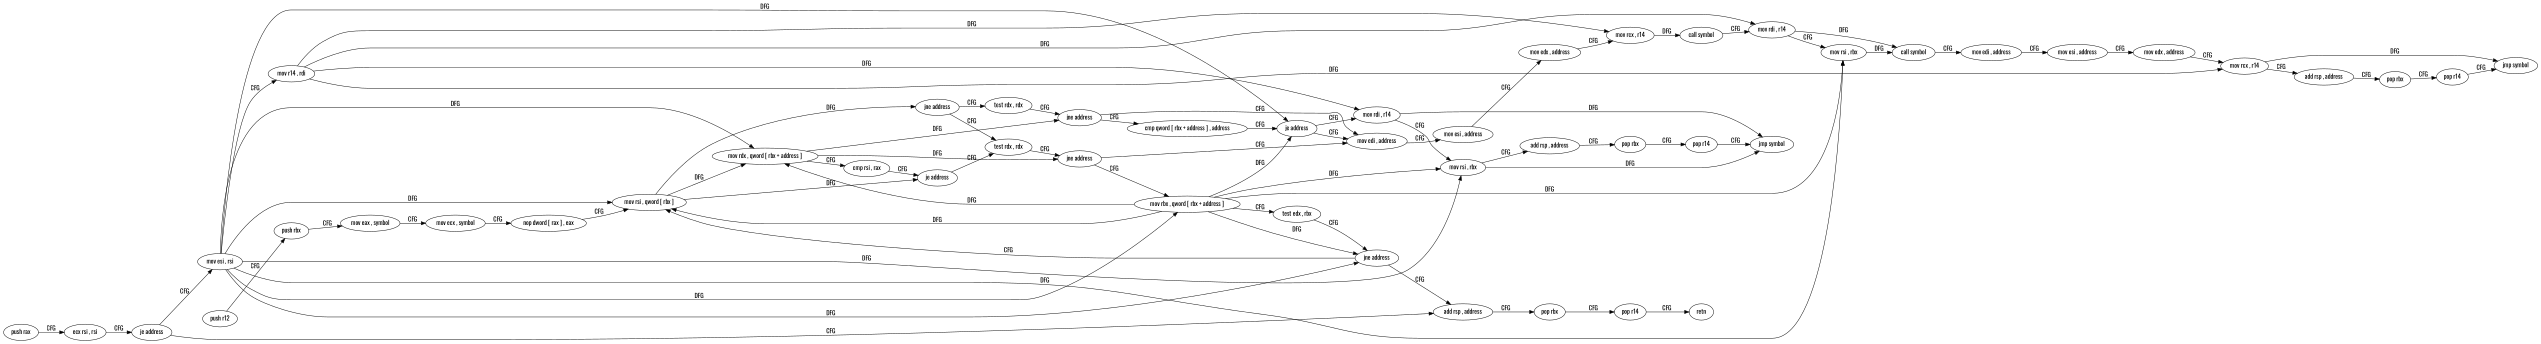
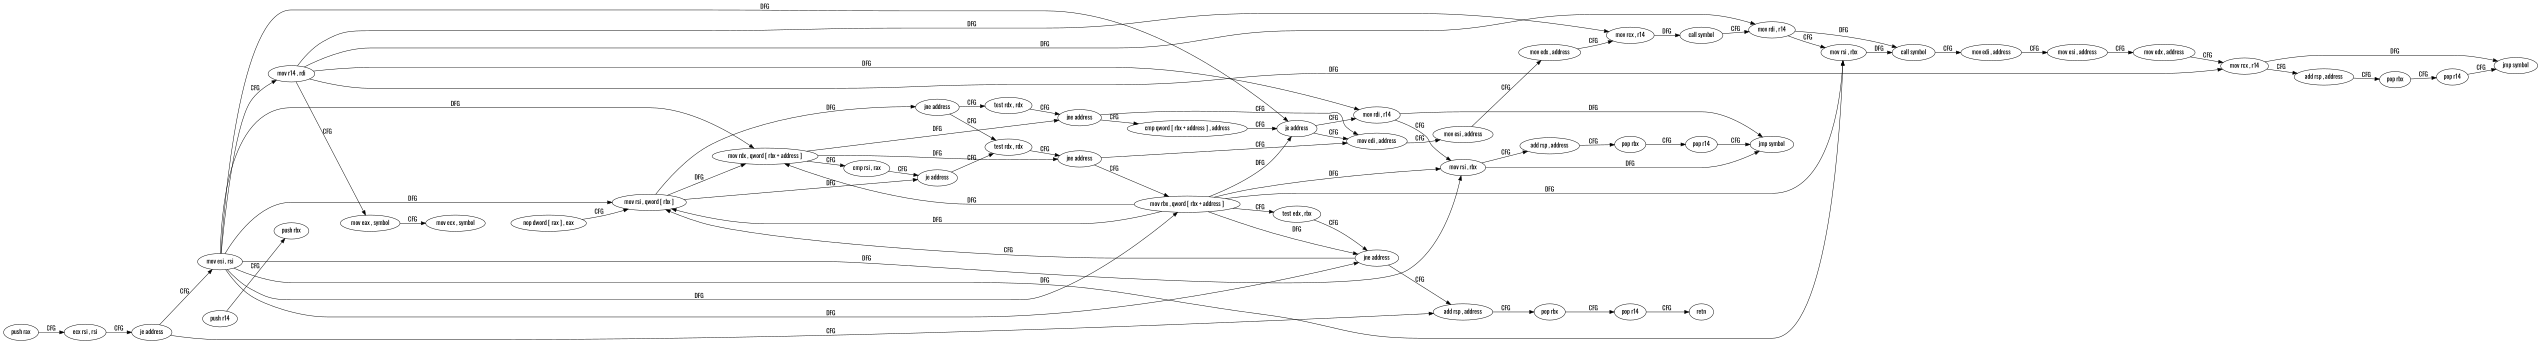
(496, 223) -> none
(323, 228) -> (330, 146)
(220, 319) -> (220, 319)
